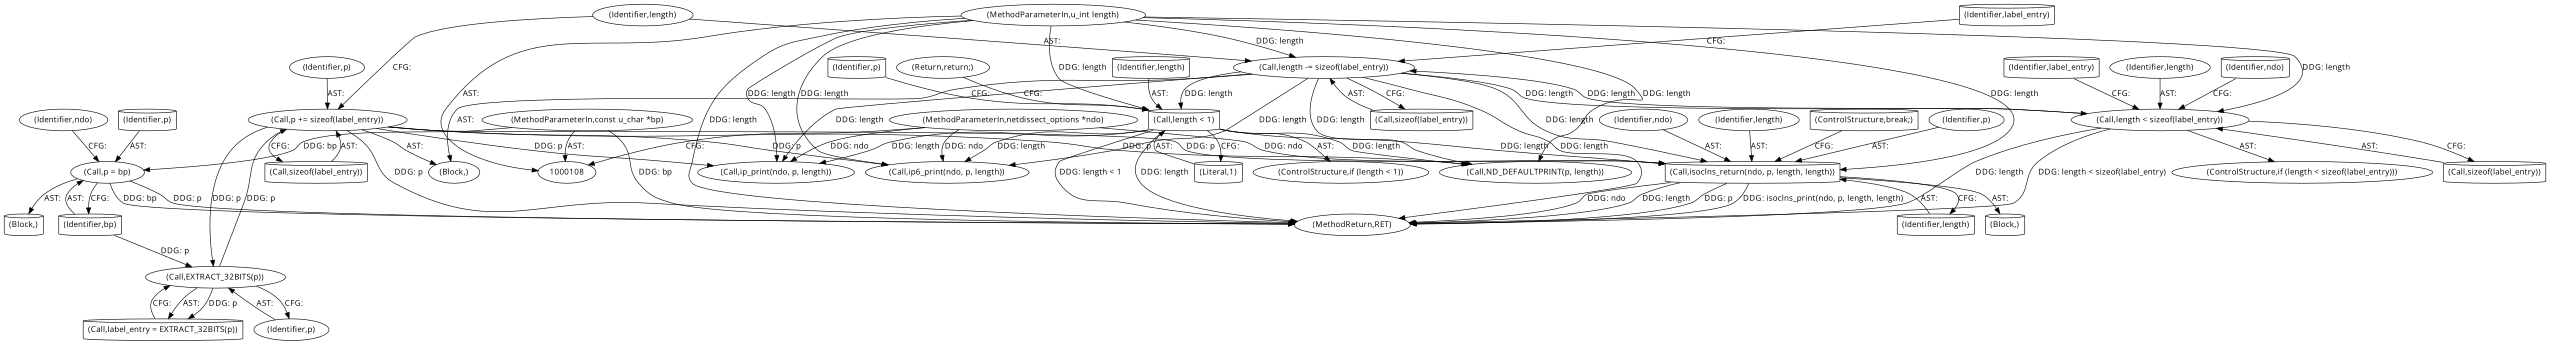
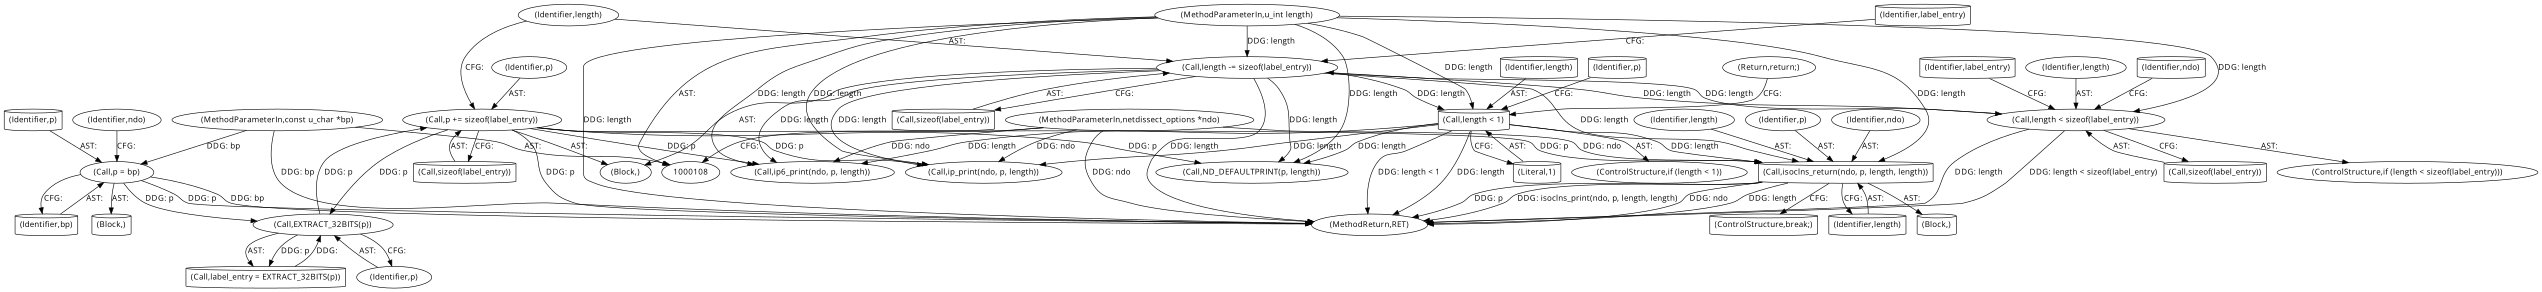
(1811, 145) -> (1807, 197)
none -> (1167, 210)
(150, 250) -> (183, 213)
(163, 303) -> (329, 251)
